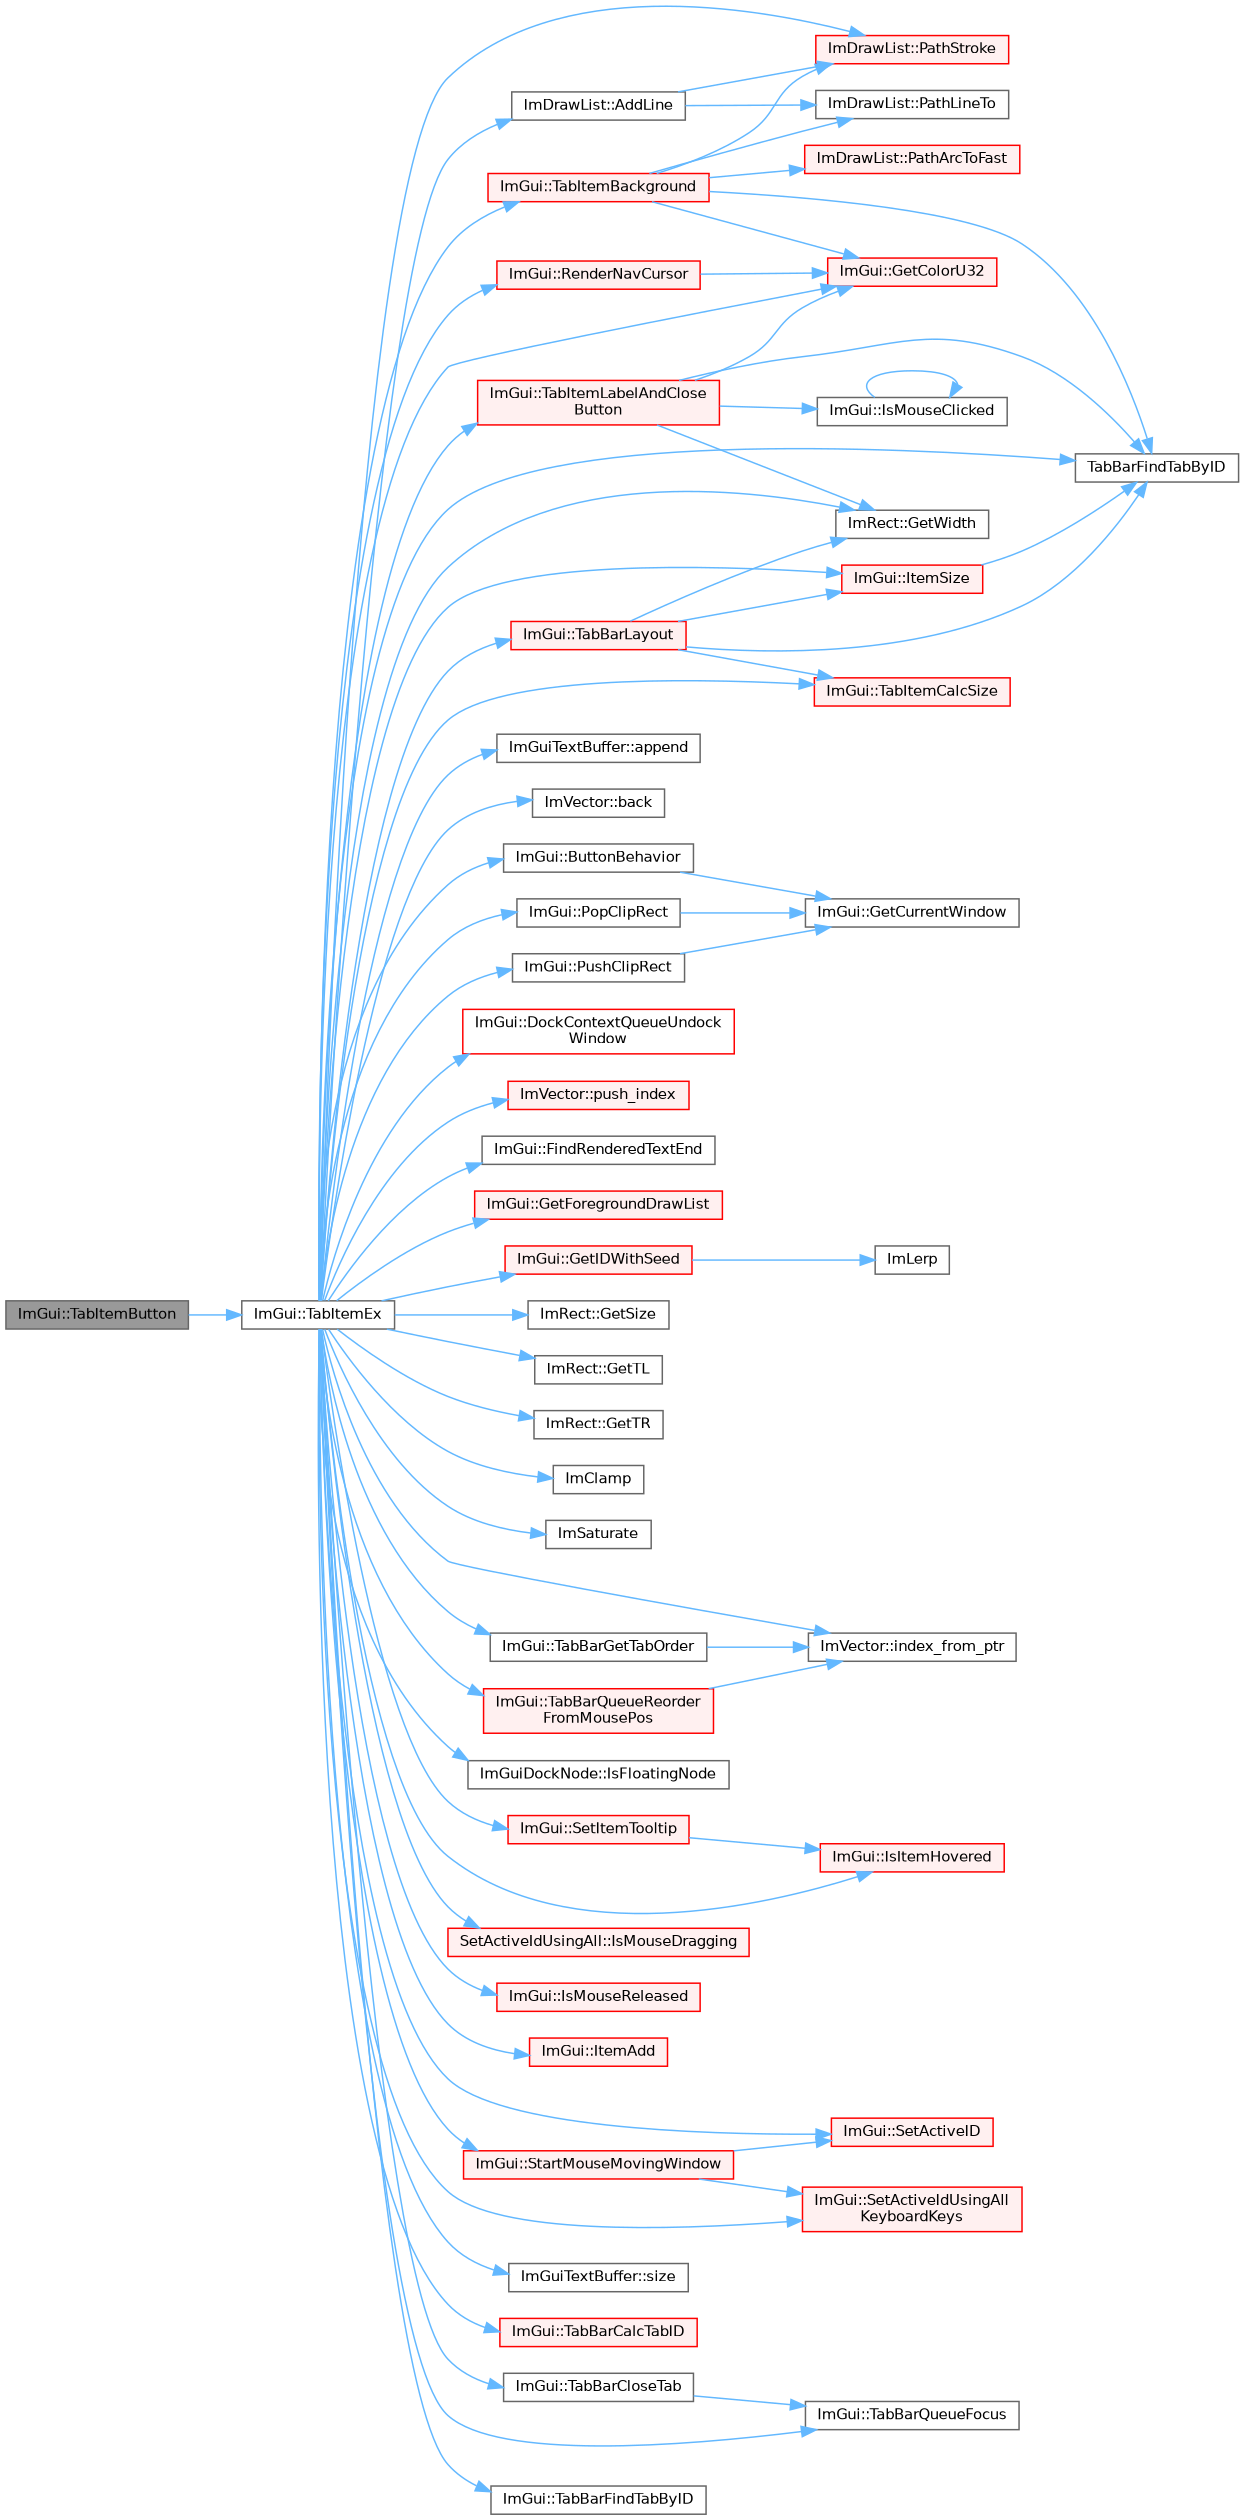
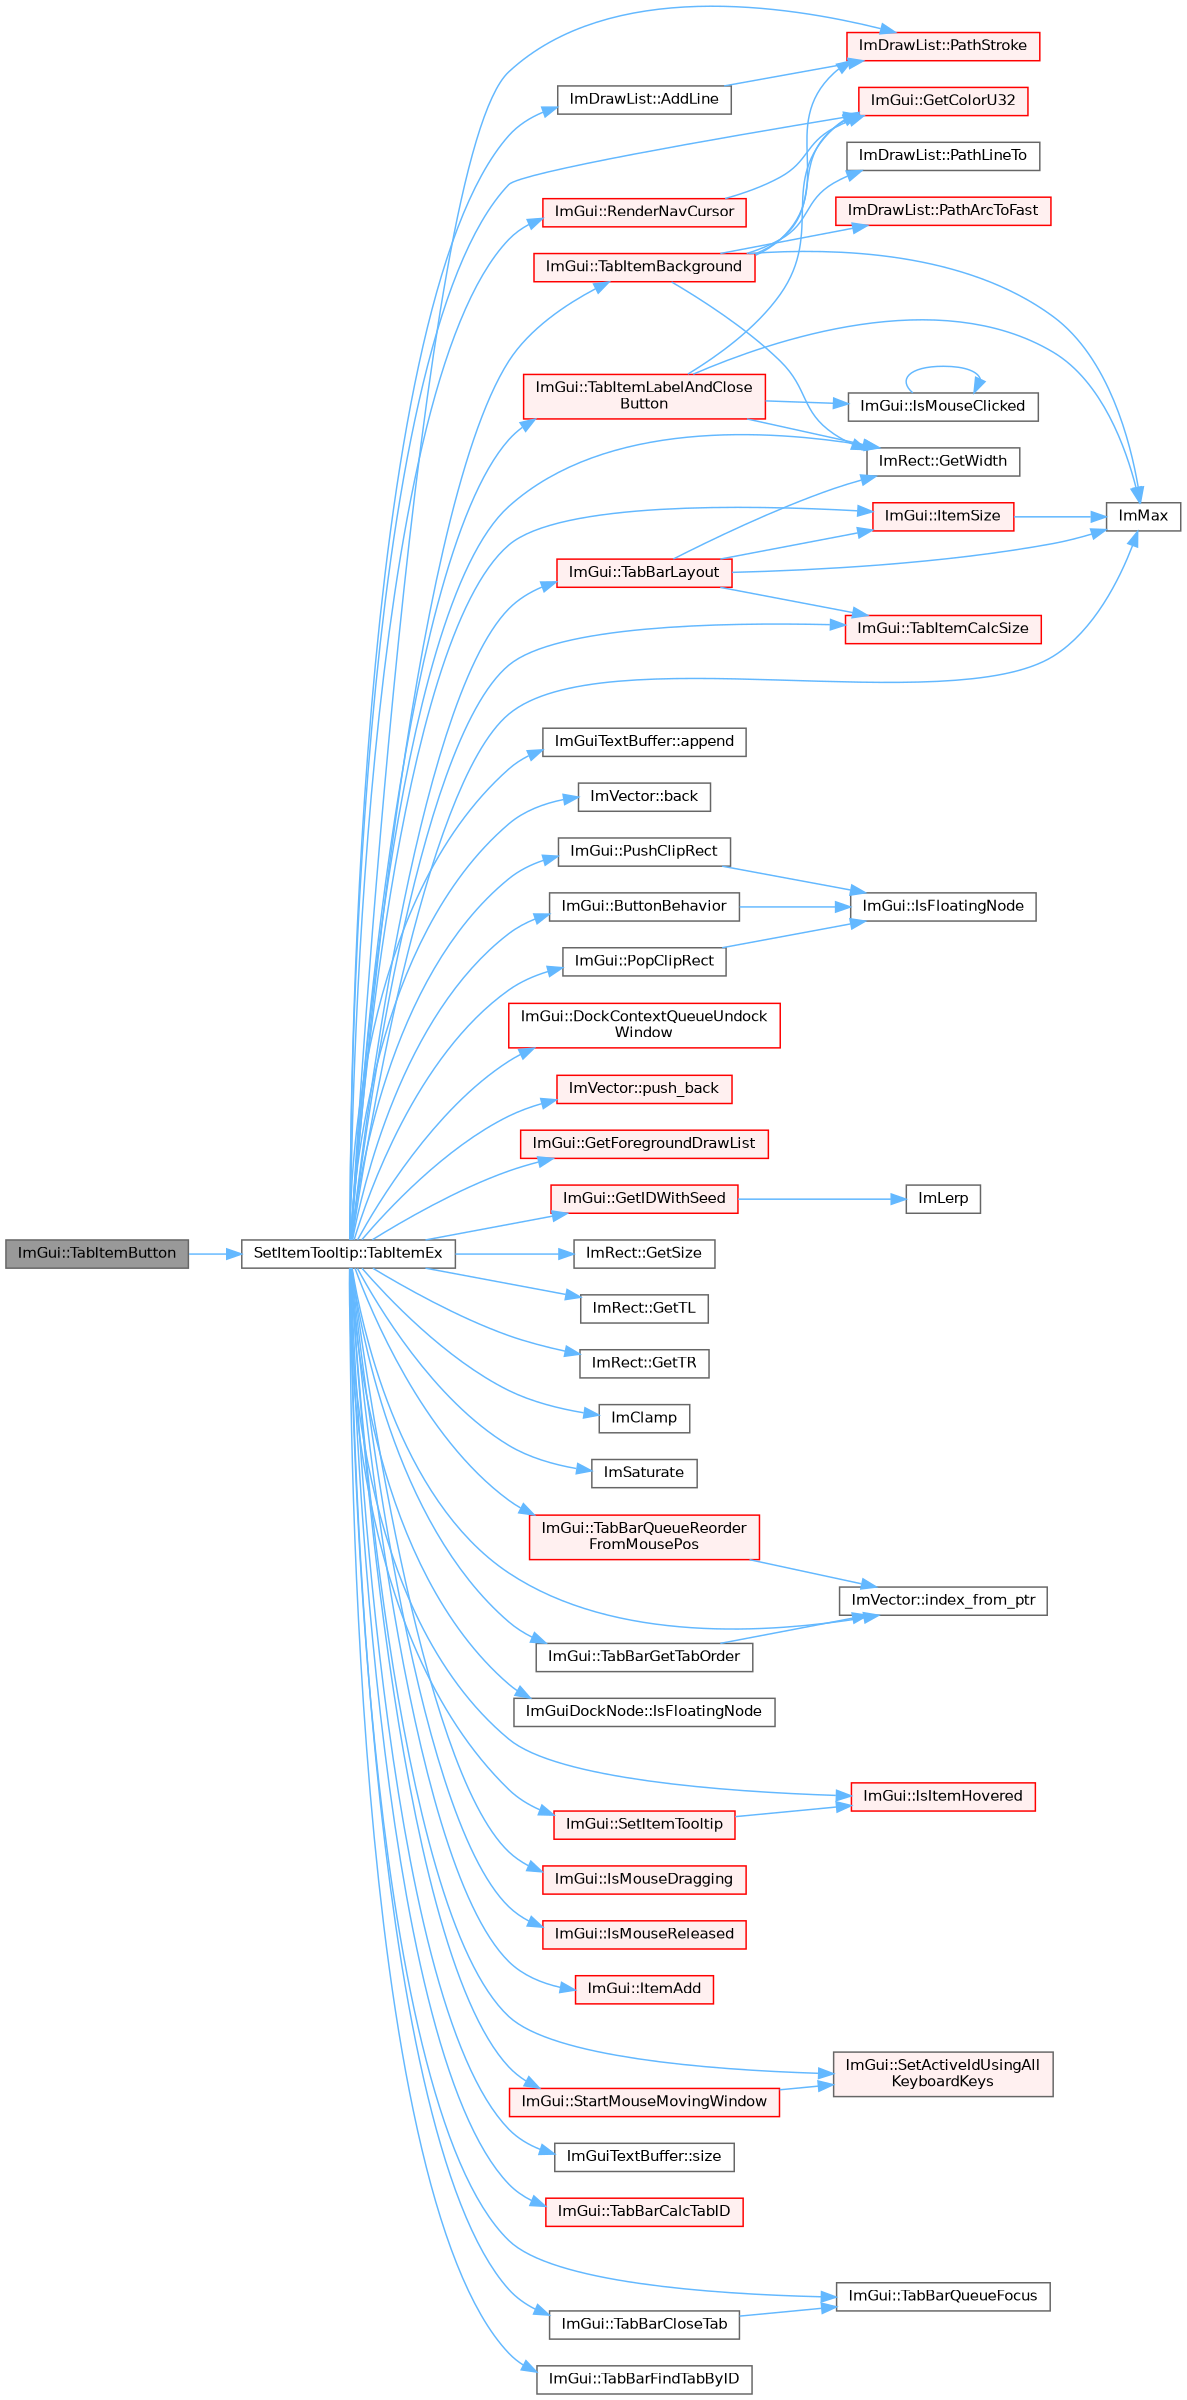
(743, 105) -> none
none -> (777, 358)
(1157, 468) -> (1144, 517)
(912, 913) -> (943, 907)
(599, 1095) -> (645, 1089)
(599, 1150) -> none
(318, 1315) -> (349, 1254)
(599, 1942) -> (645, 1880)
(912, 2132) -> none
(912, 2209) -> (943, 2074)
